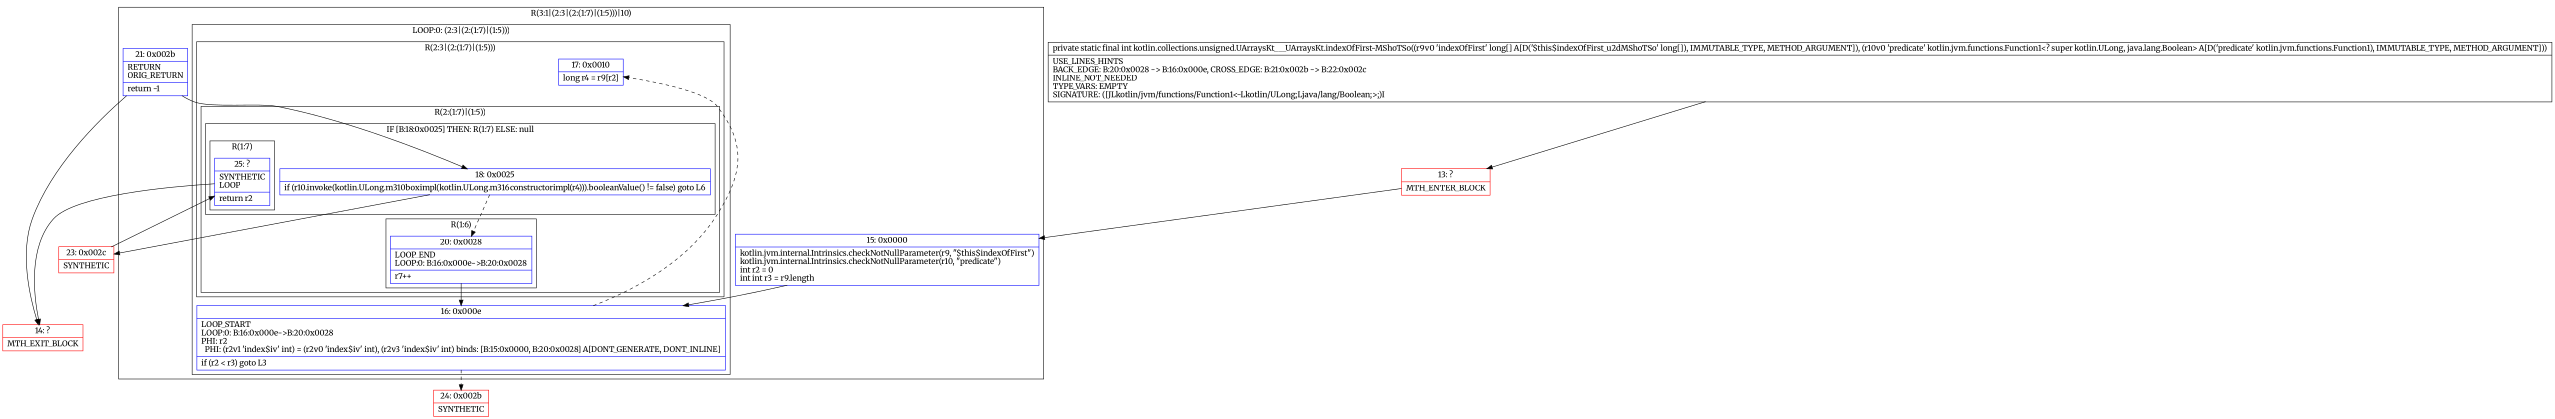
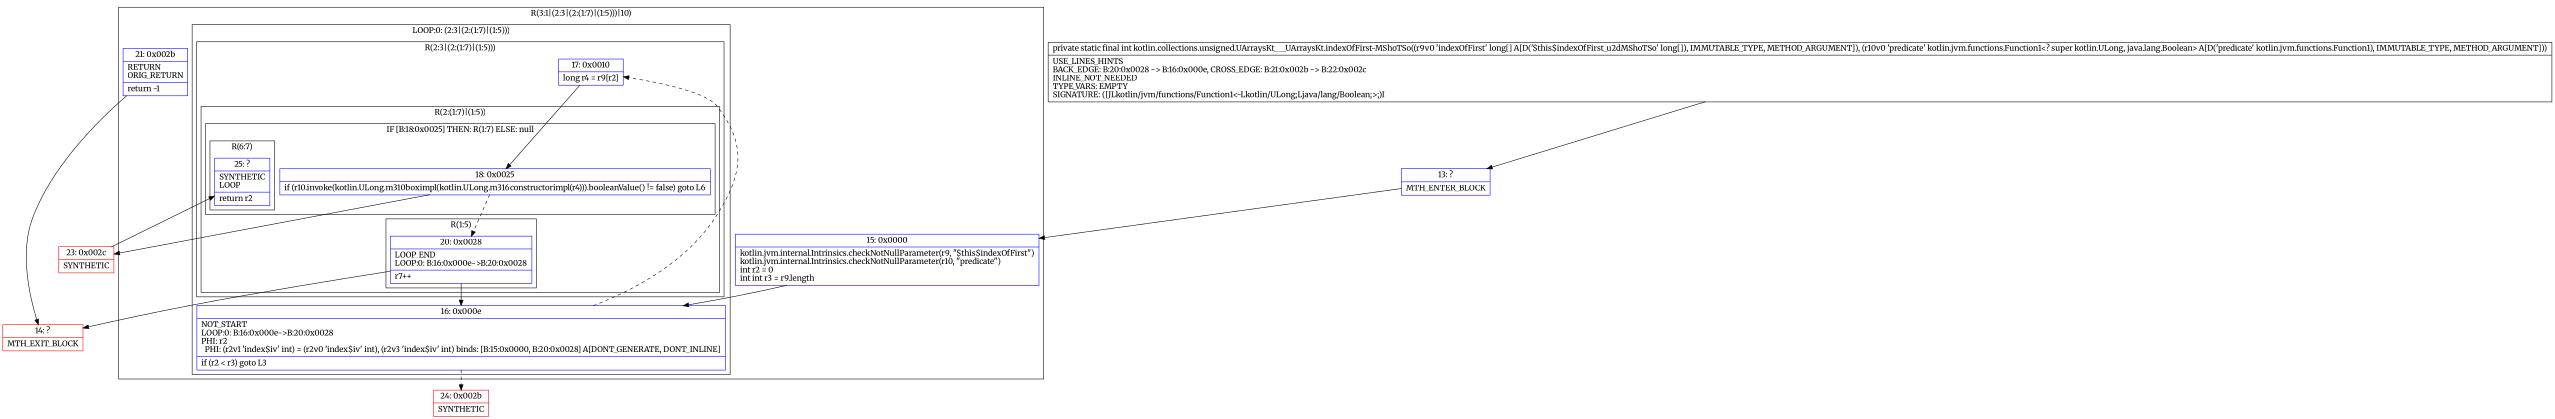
(325, 118) -> (541, 129)
(242, 147) -> (242, 147)
(1446, 182) -> (1446, 182)
(81, 204) -> (216, 301)
(461, 225) -> (461, 225)
(226, 325) -> (224, 325)
